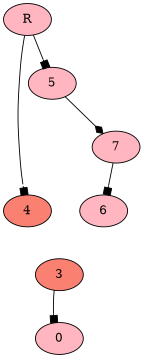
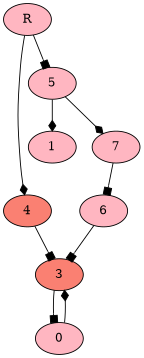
(18, 110) -> (18, 110)
none -> (52, 147)
none -> (41, 239)
none -> (84, 239)
none -> (65, 312)
